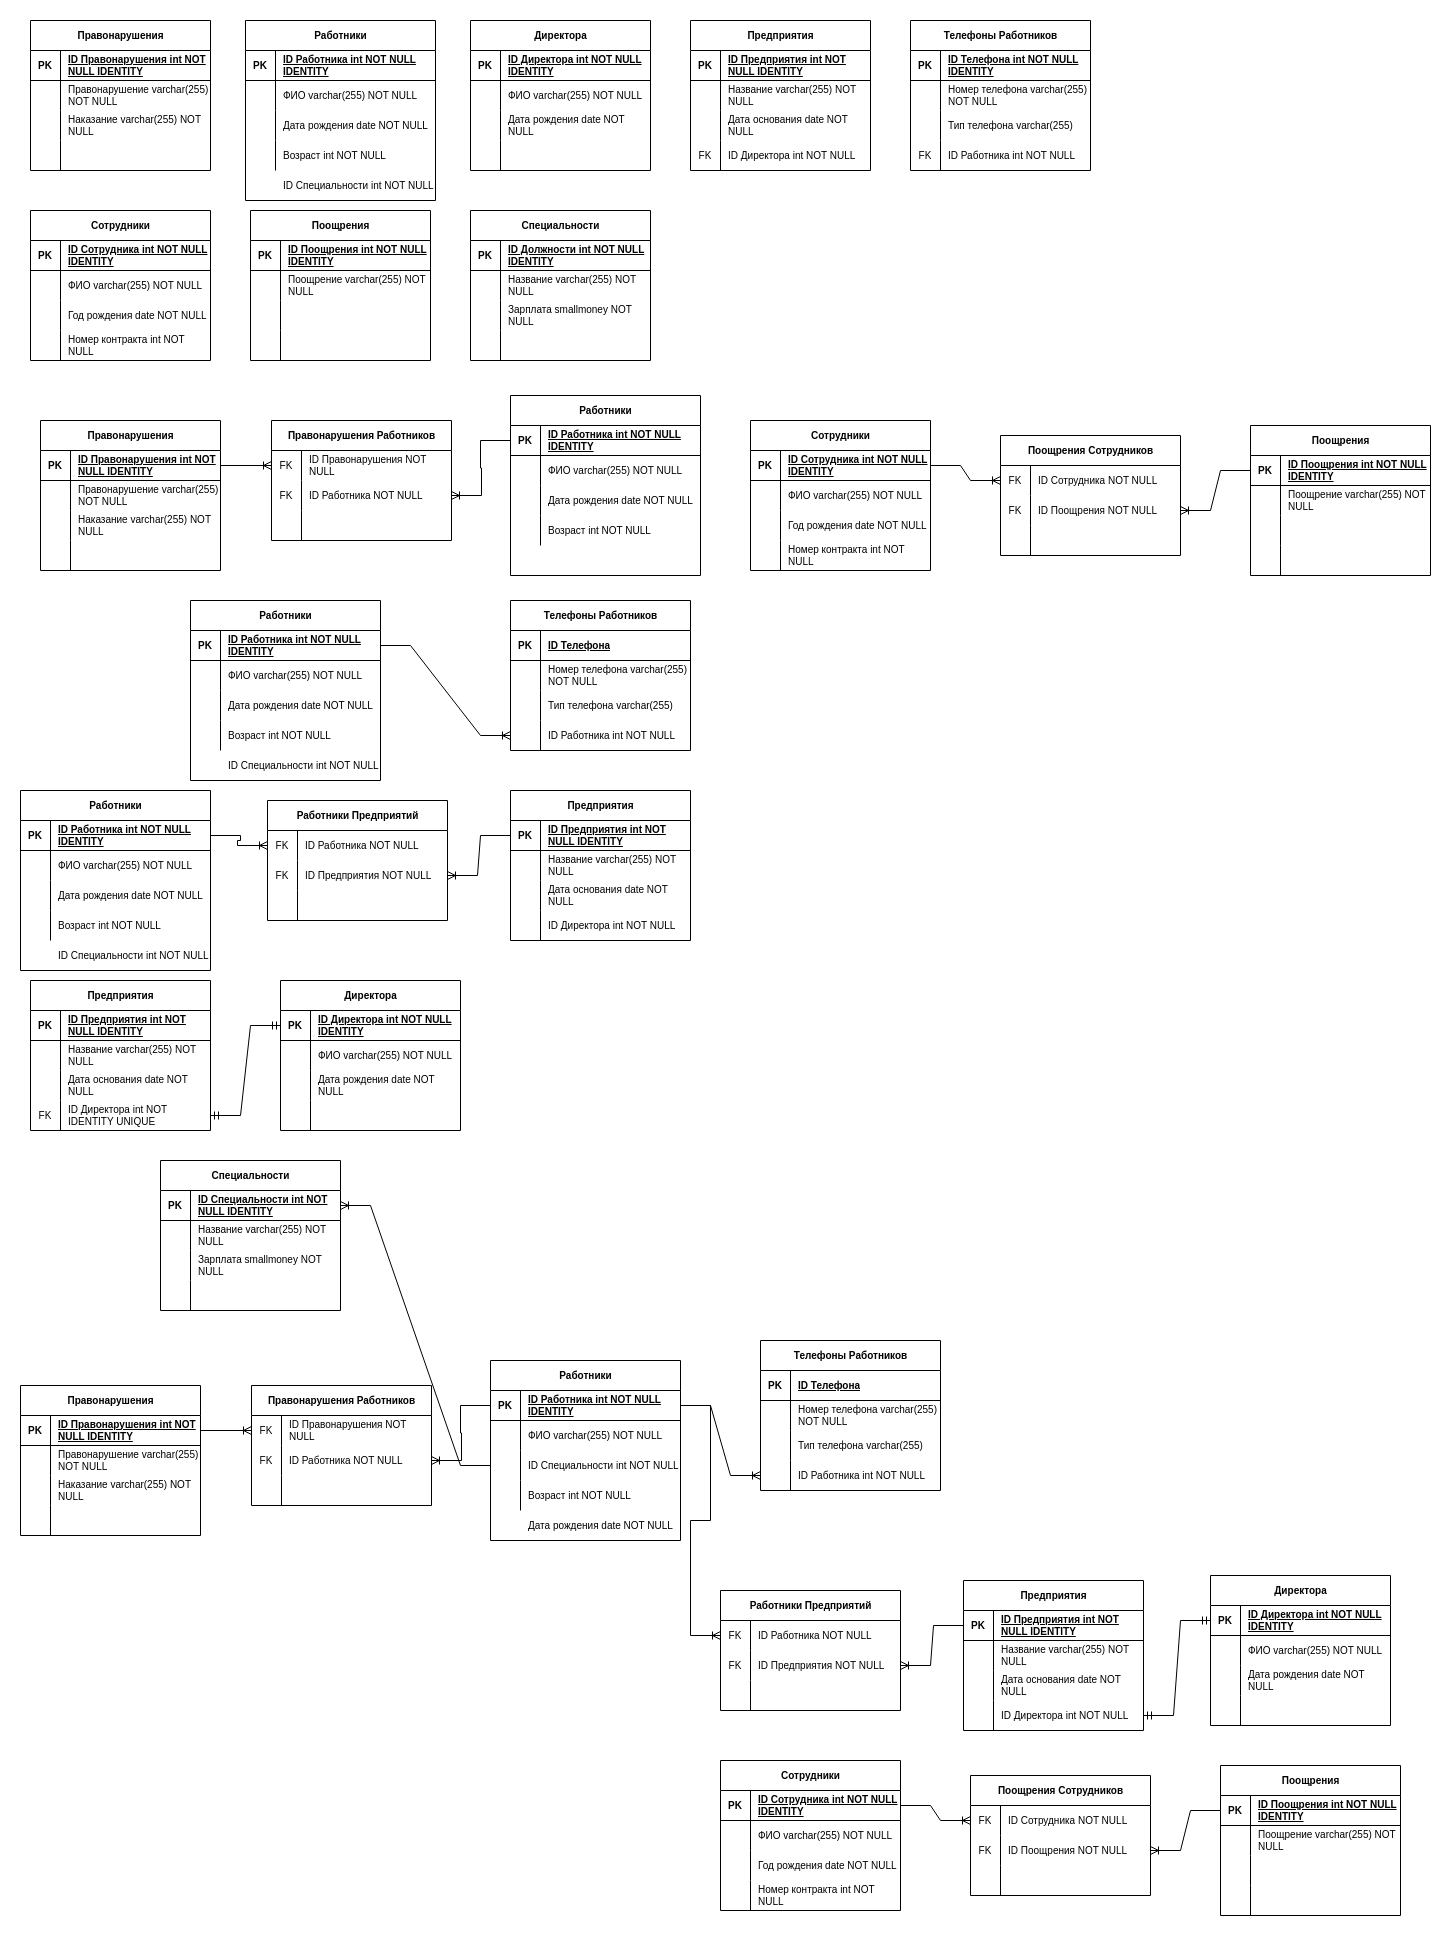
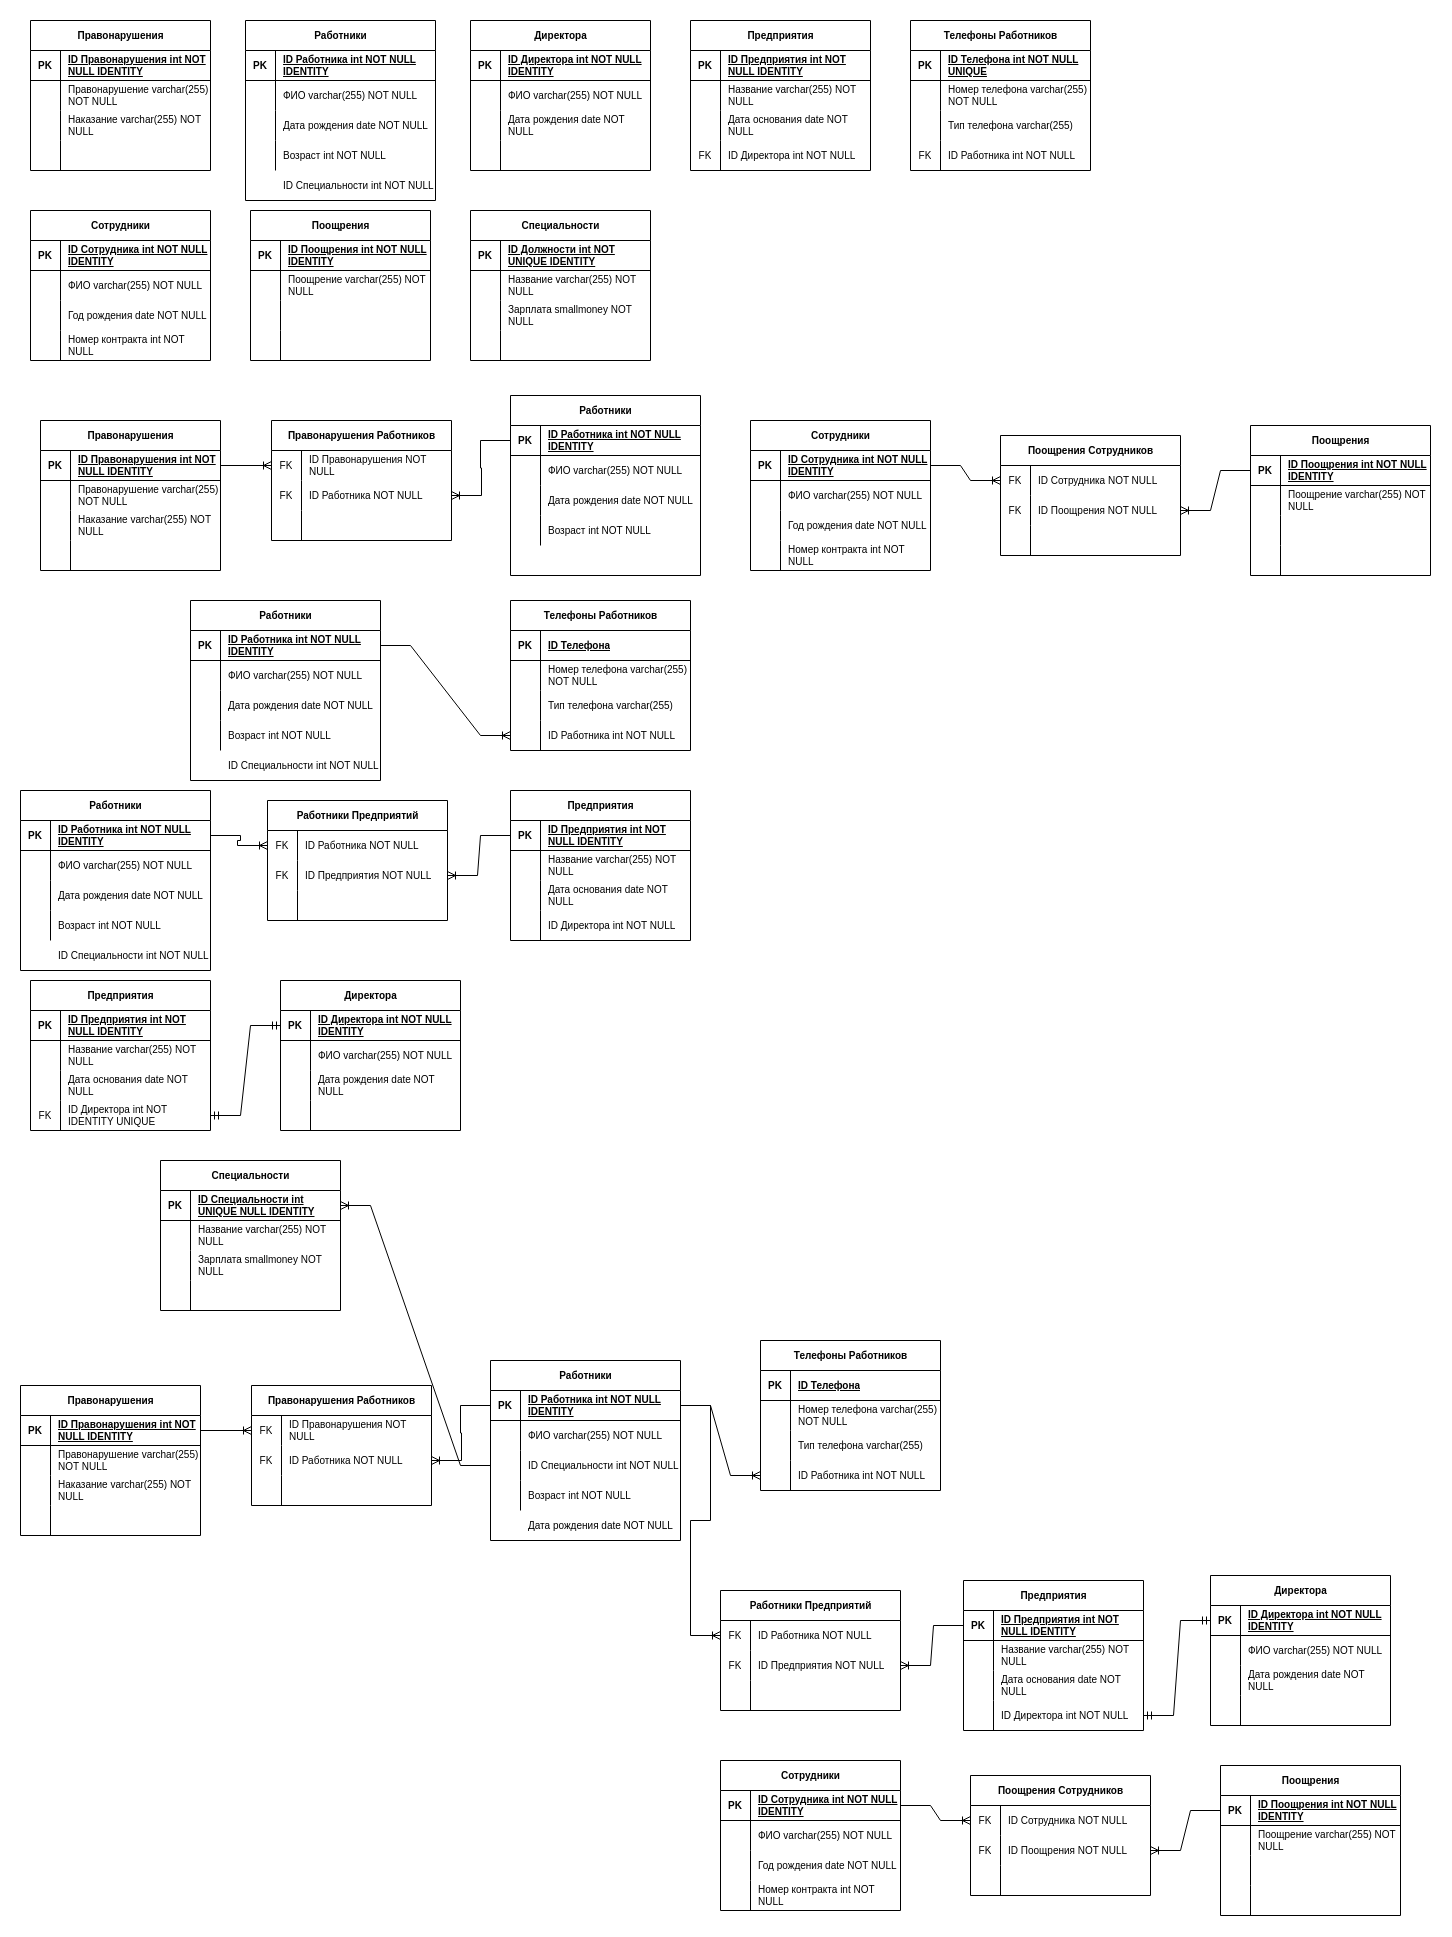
(1020, 66) -> (1020, 66)
(580, 256) -> (580, 256)
(270, 1206) -> (270, 1206)
